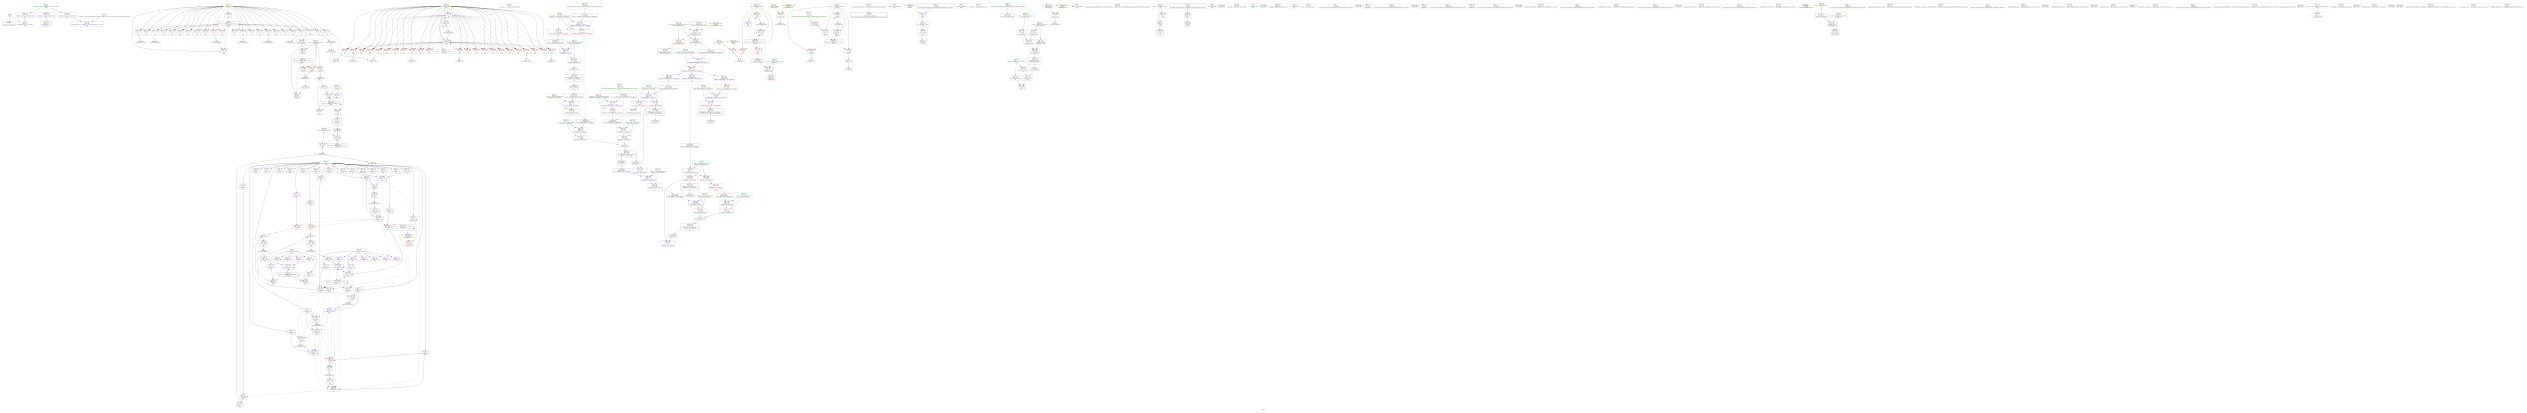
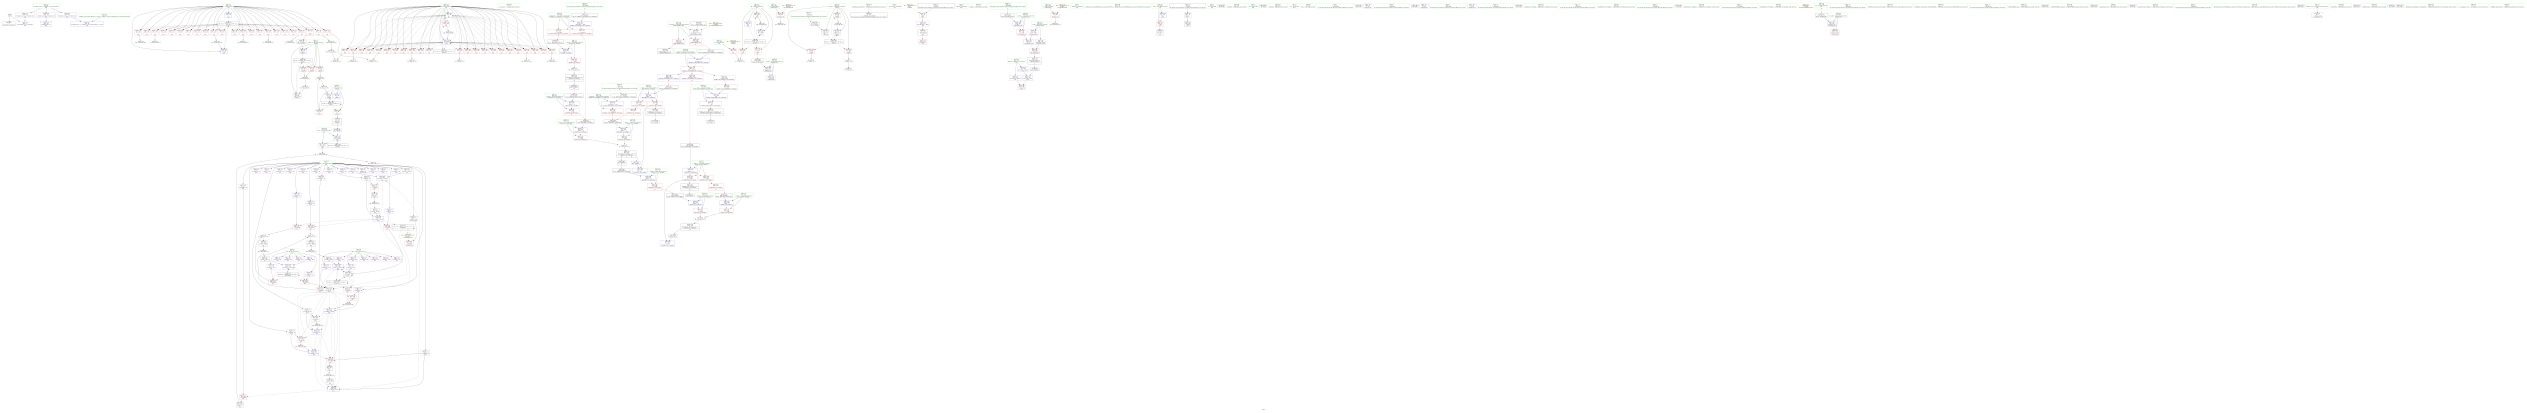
none -> (1018, 24)
